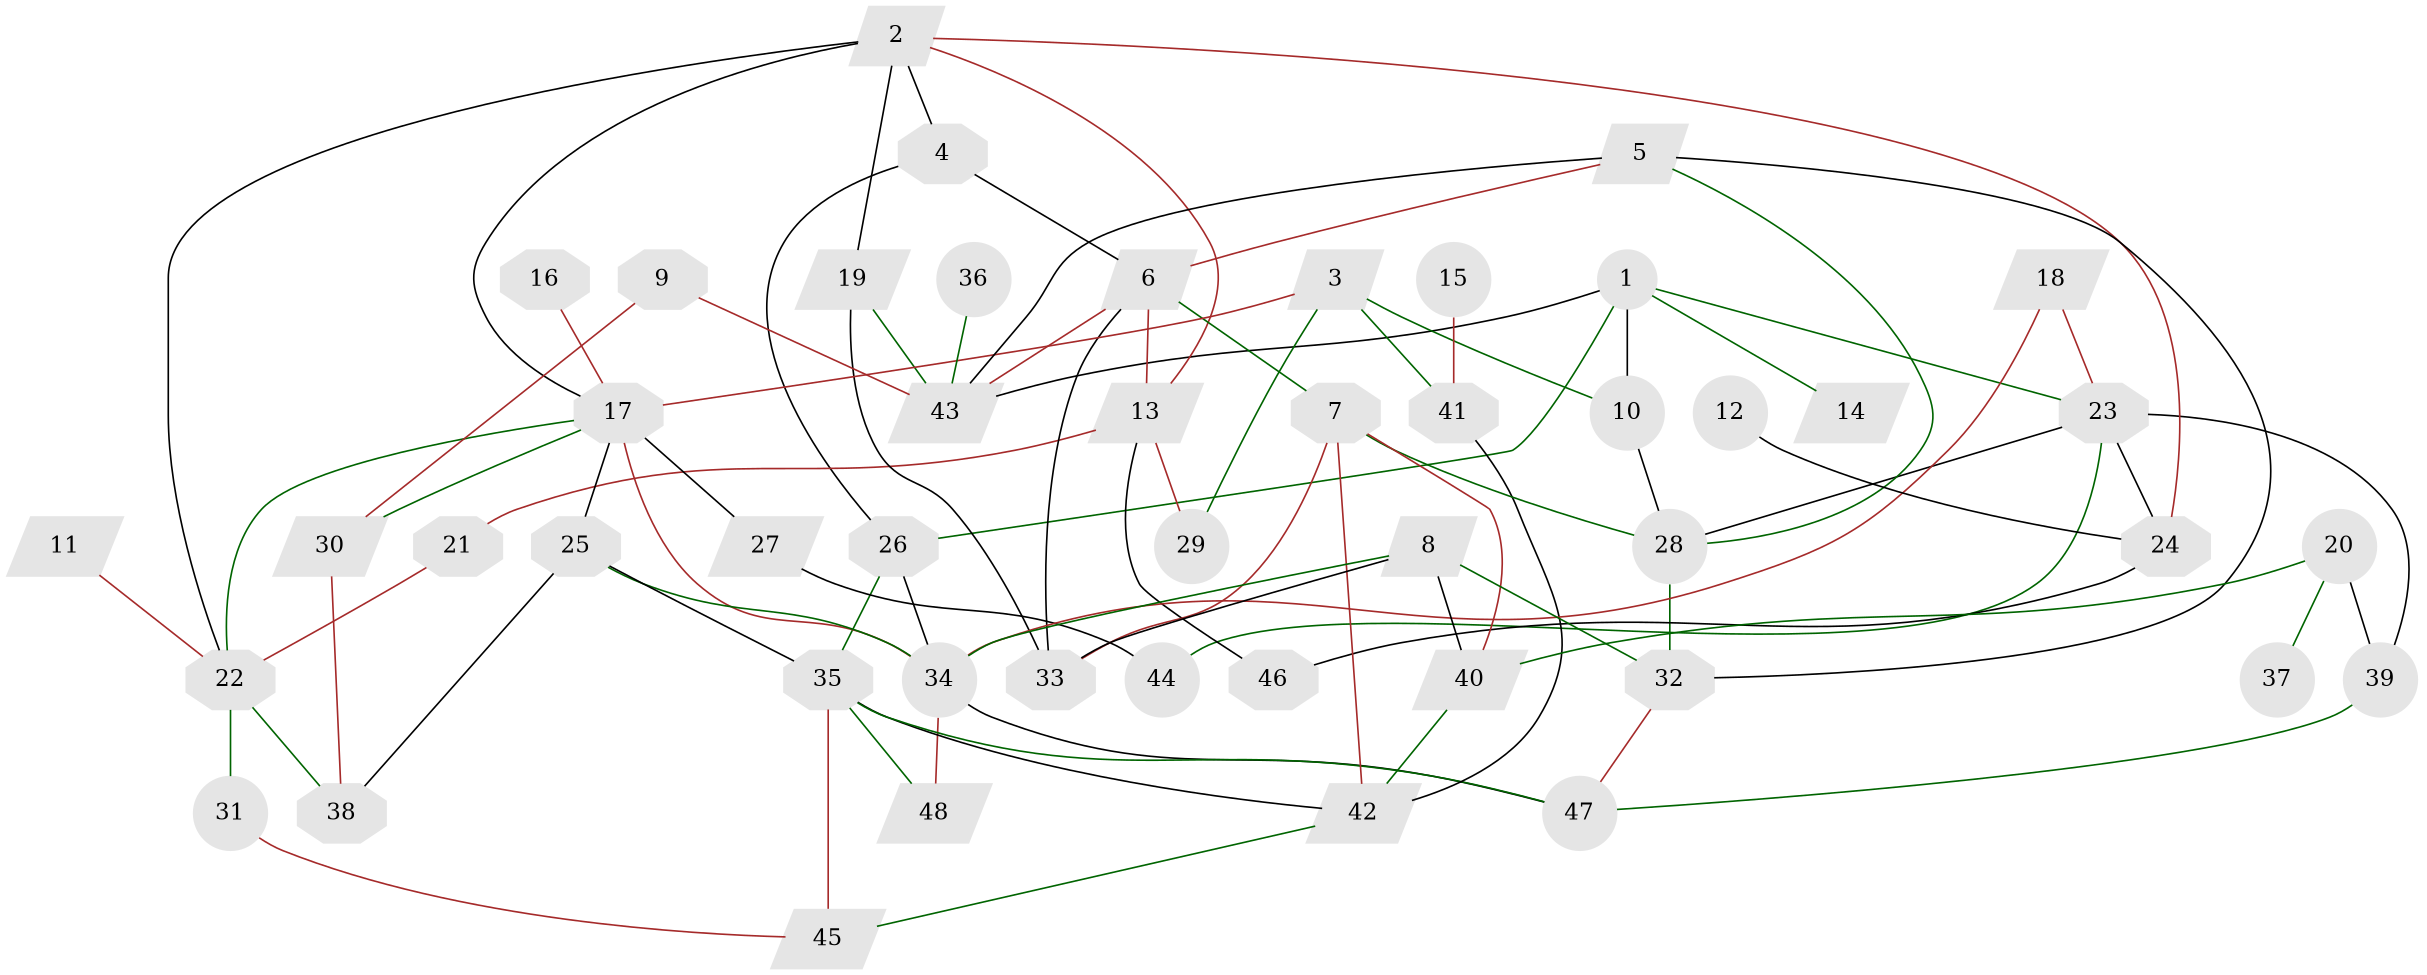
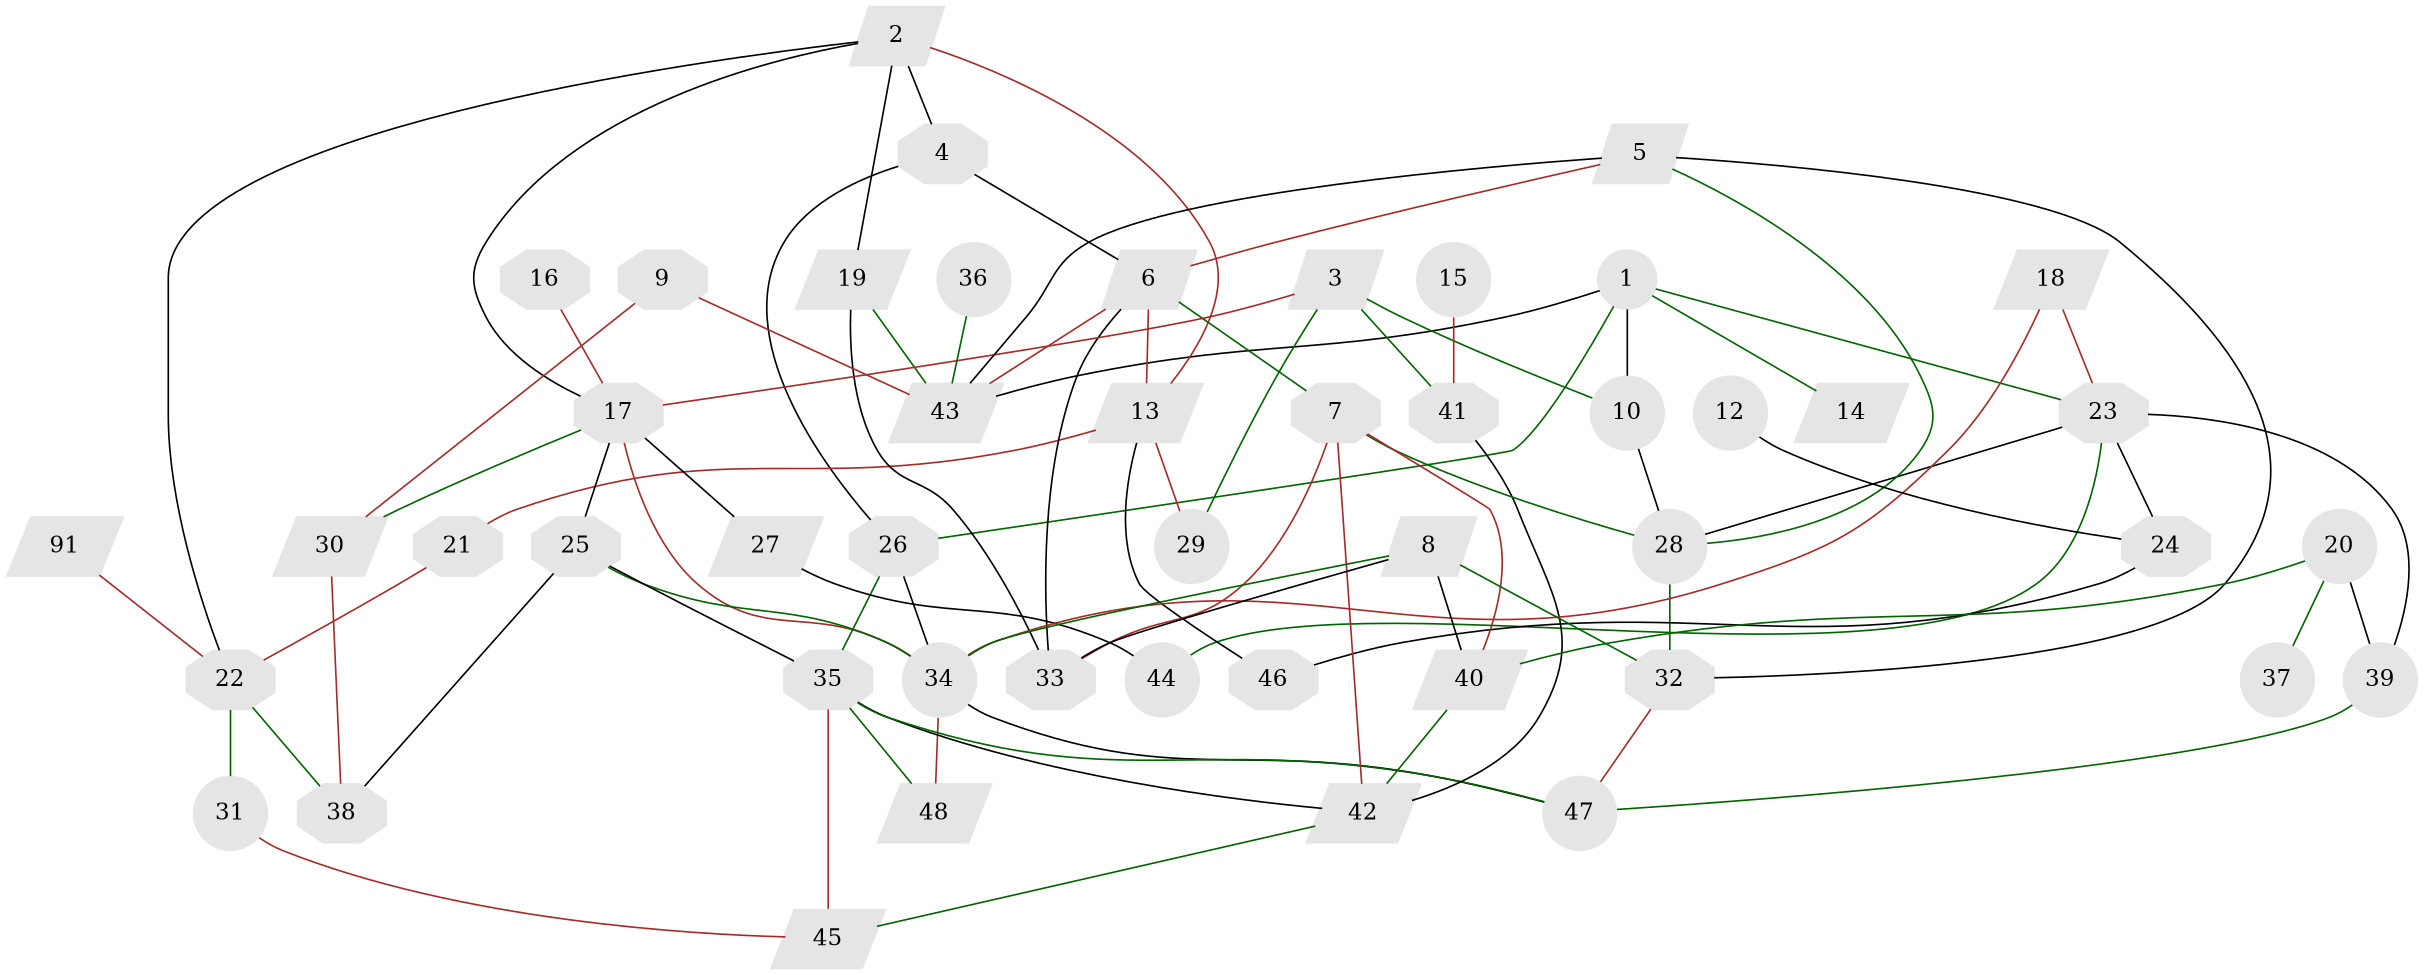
(1684, 100) -> none
(341, 469) -> none
(65, 546) -> (65, 546)
